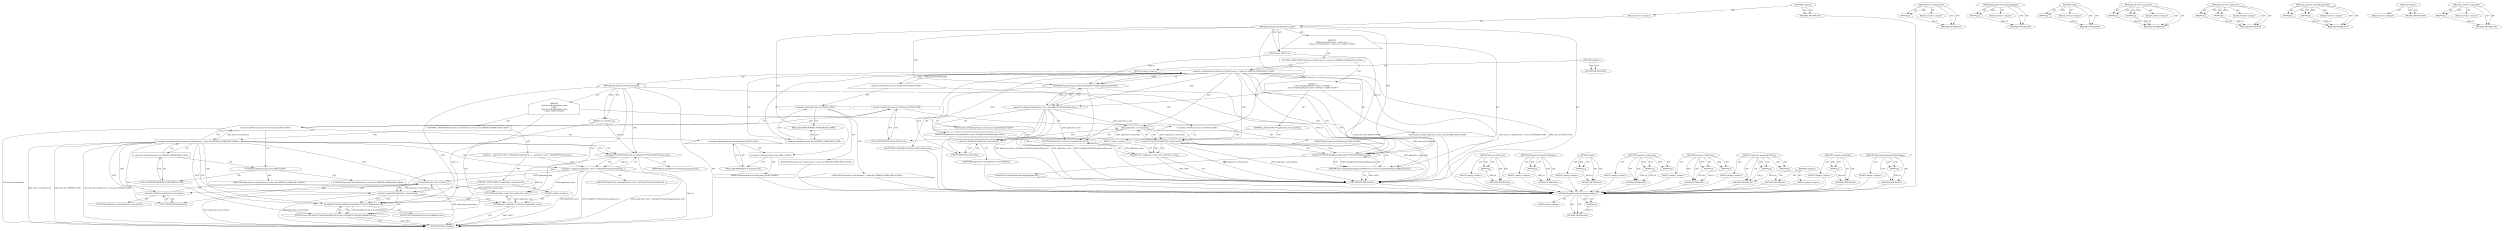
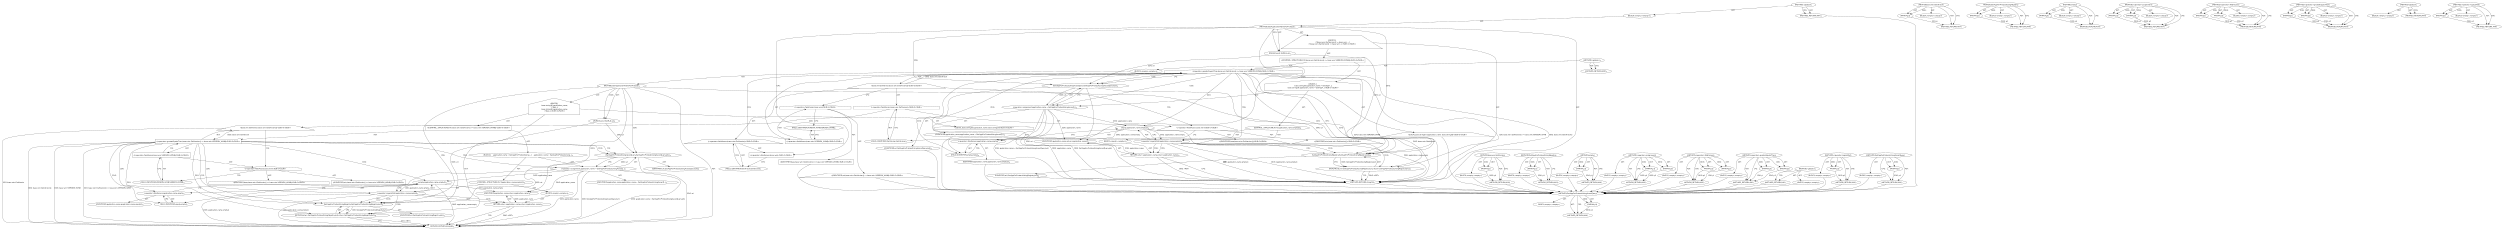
(596, 125) -> (896, 96)
(504, 135) -> (787, 96)
none -> (1243, 142)
(755, 176) -> none
